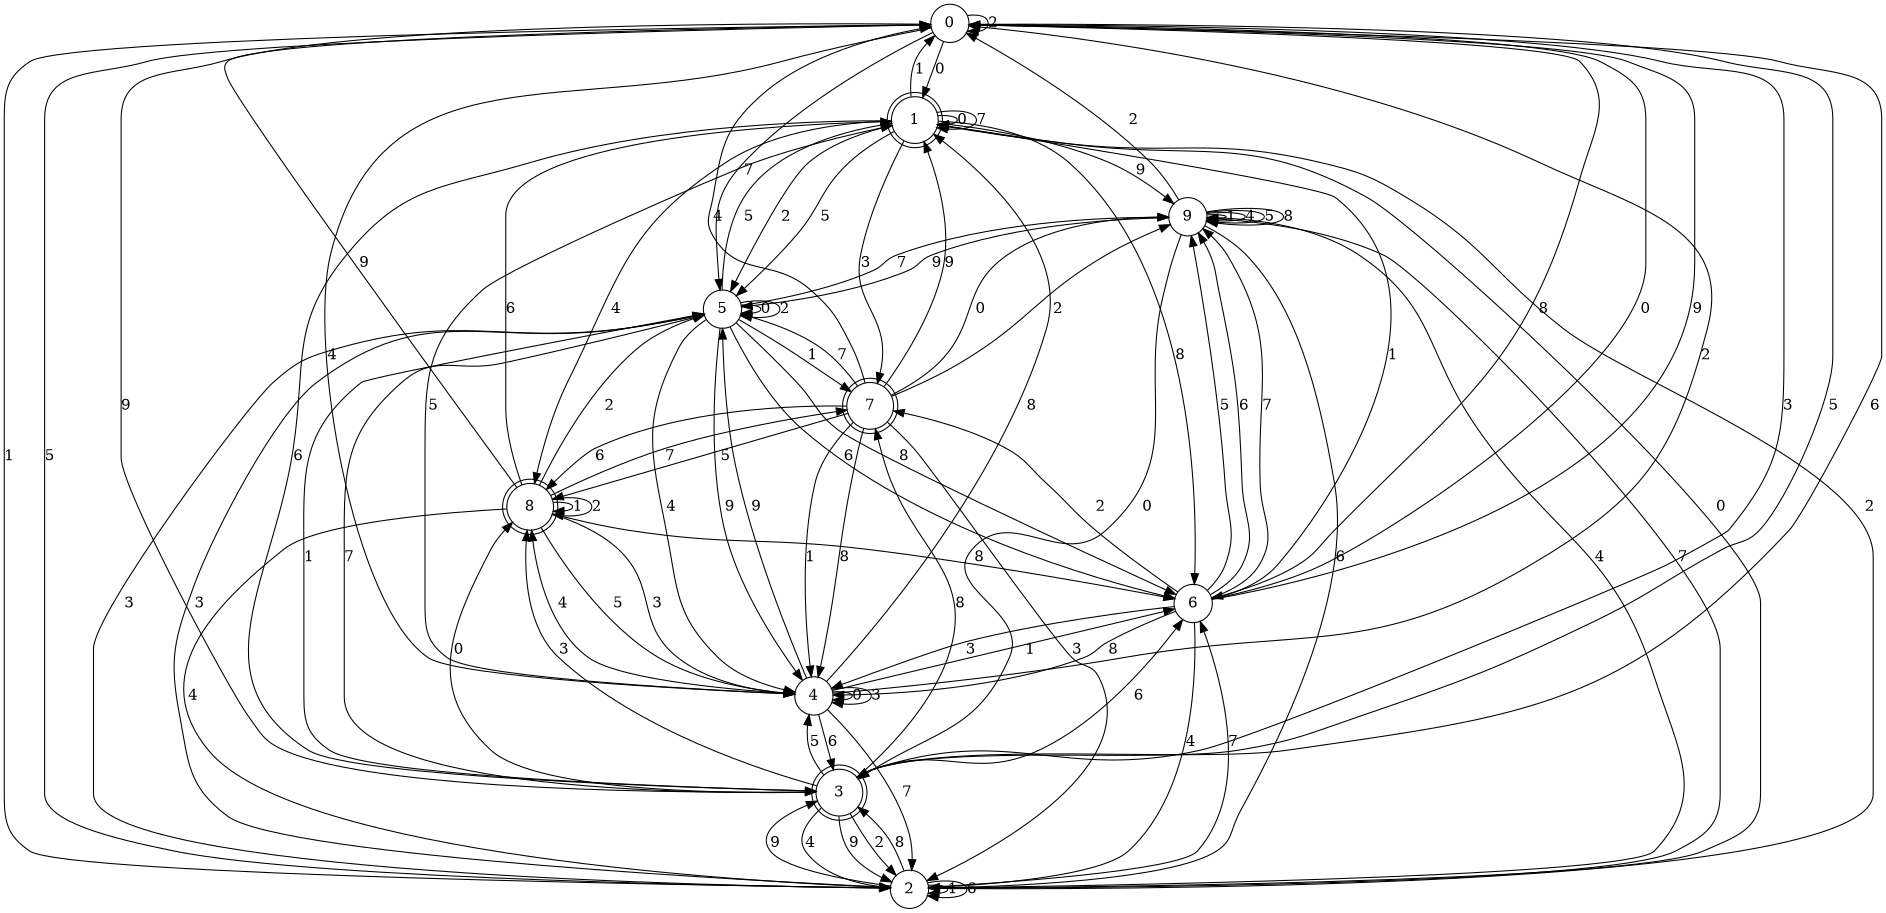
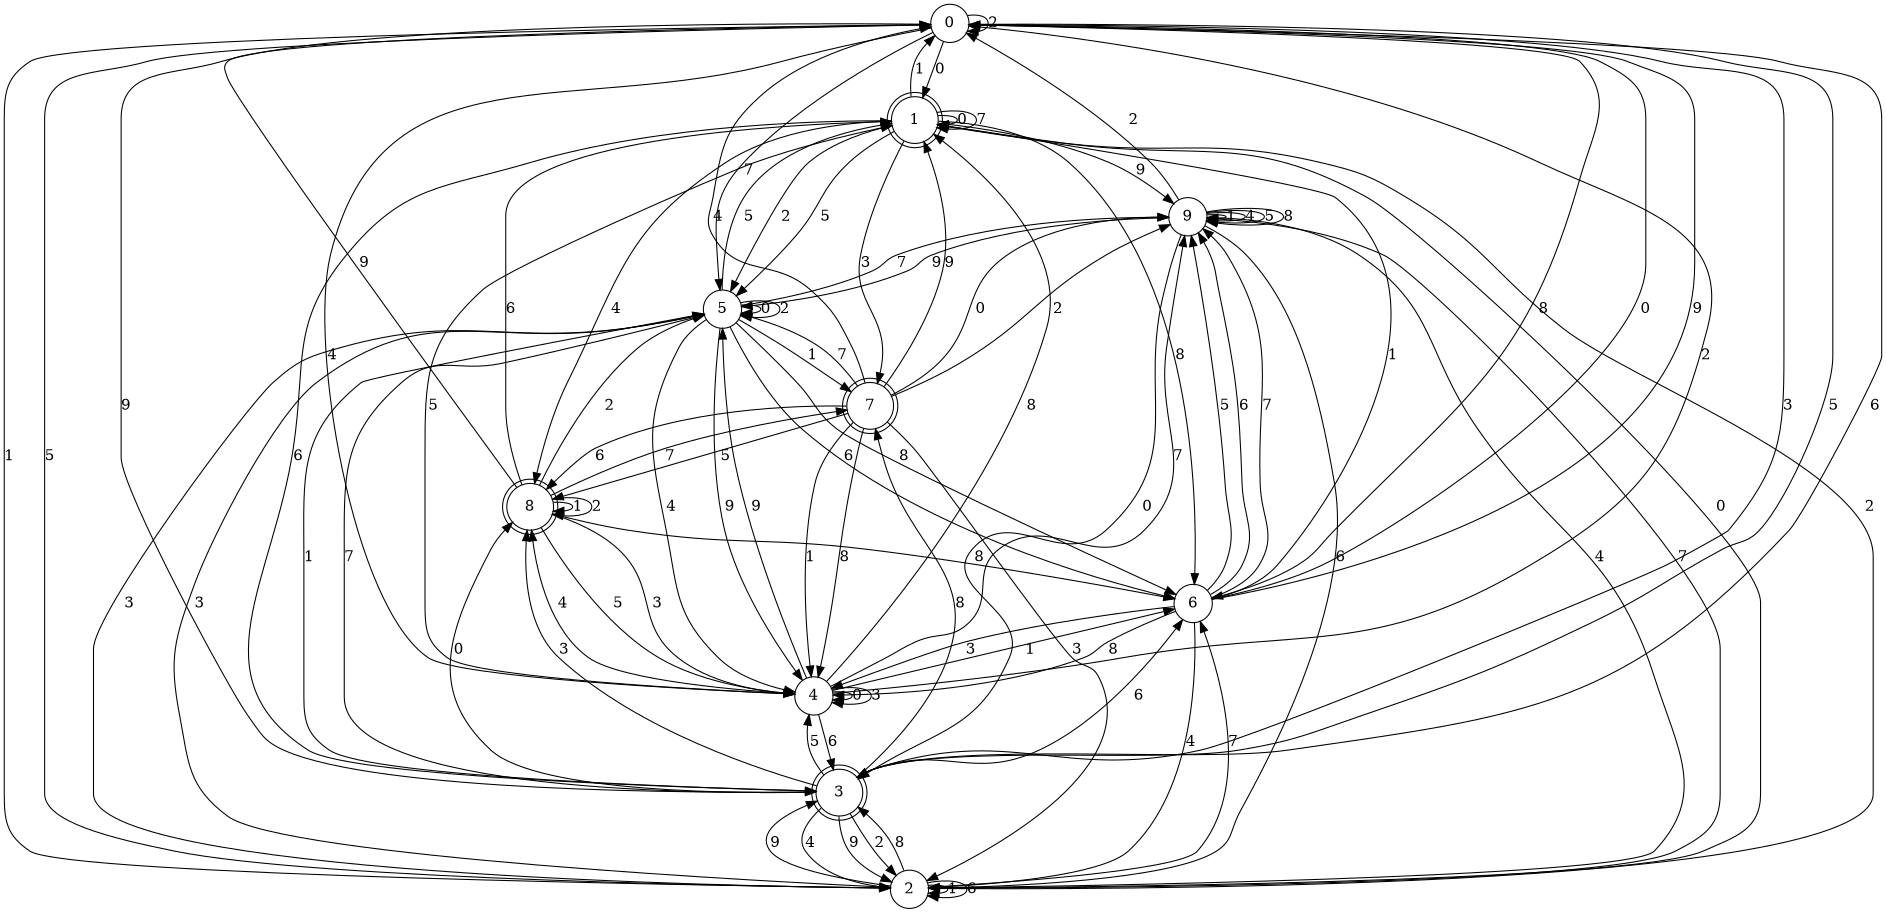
(1050, 486) -> none
(883, 778) -> (1101, 547)
(304, 804) -> none
